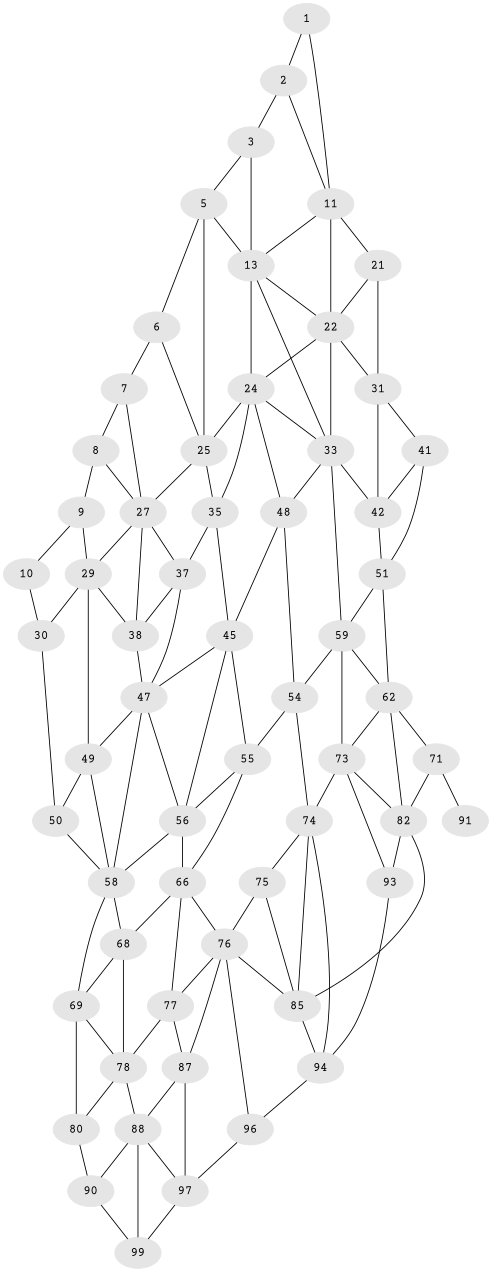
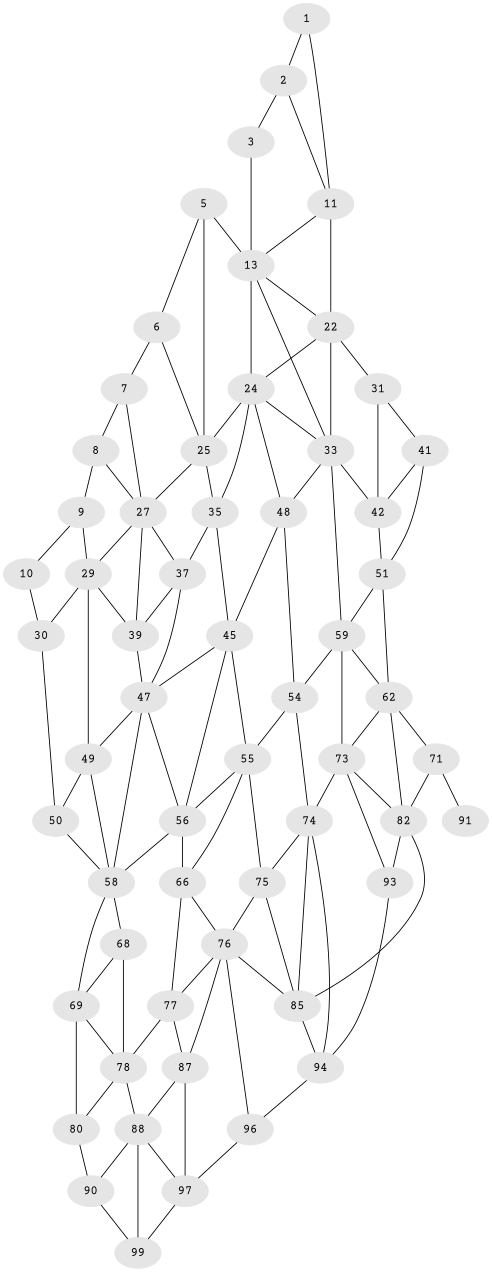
(228, 173) -> none
(378, 266) -> none
(135, 636) -> (135, 636)
none -> (255, 821)
(153, 914) -> none
